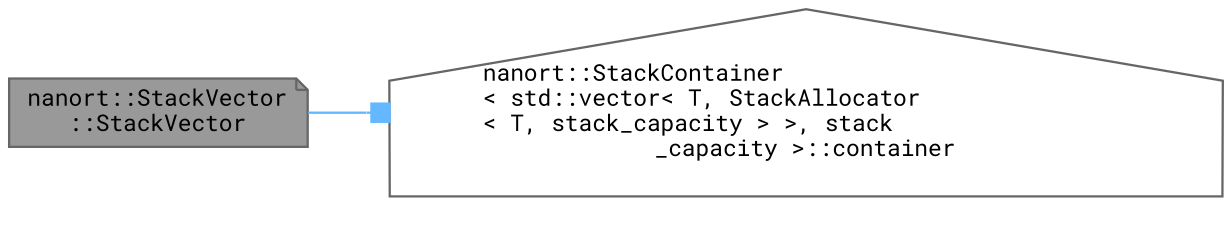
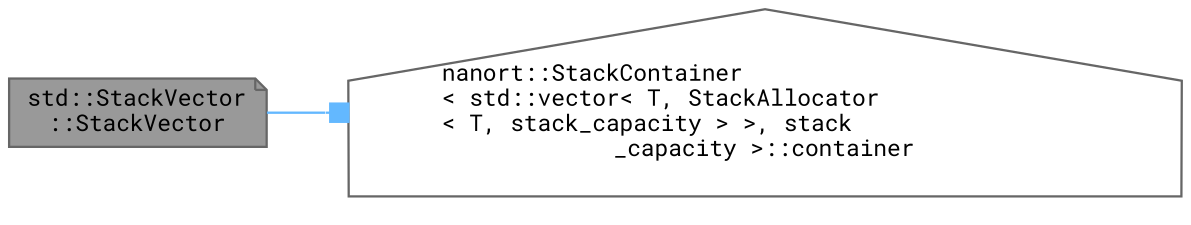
(158, 113) -> (138, 113)
